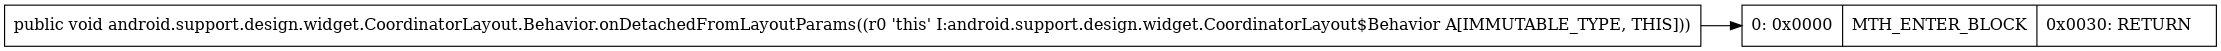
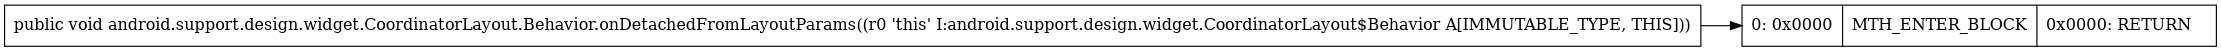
(2127, 25) -> (2127, 25)
